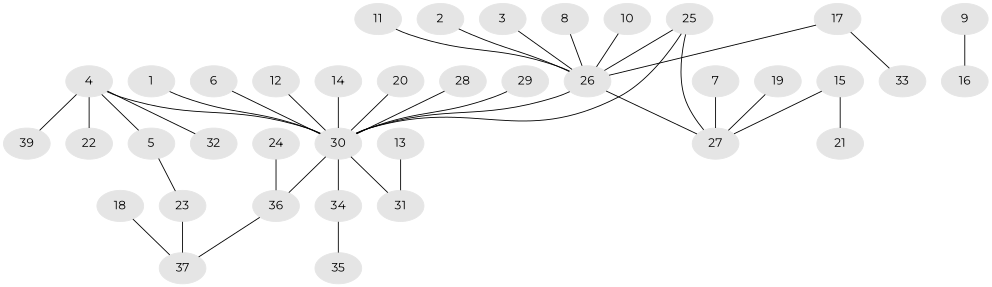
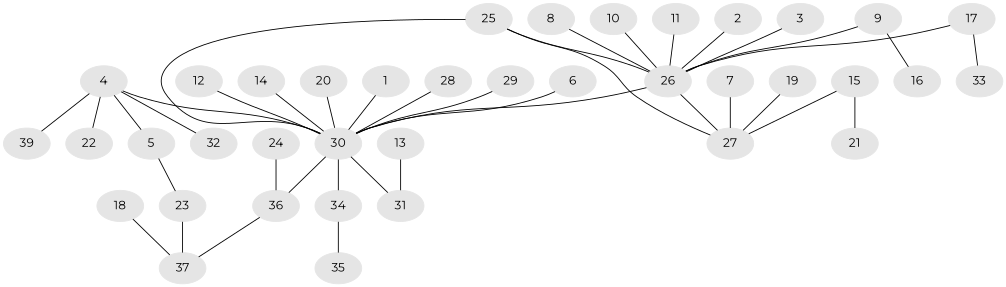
none -> (806, 41)
